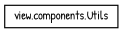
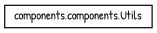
(61, 17) -> (78, 17)
